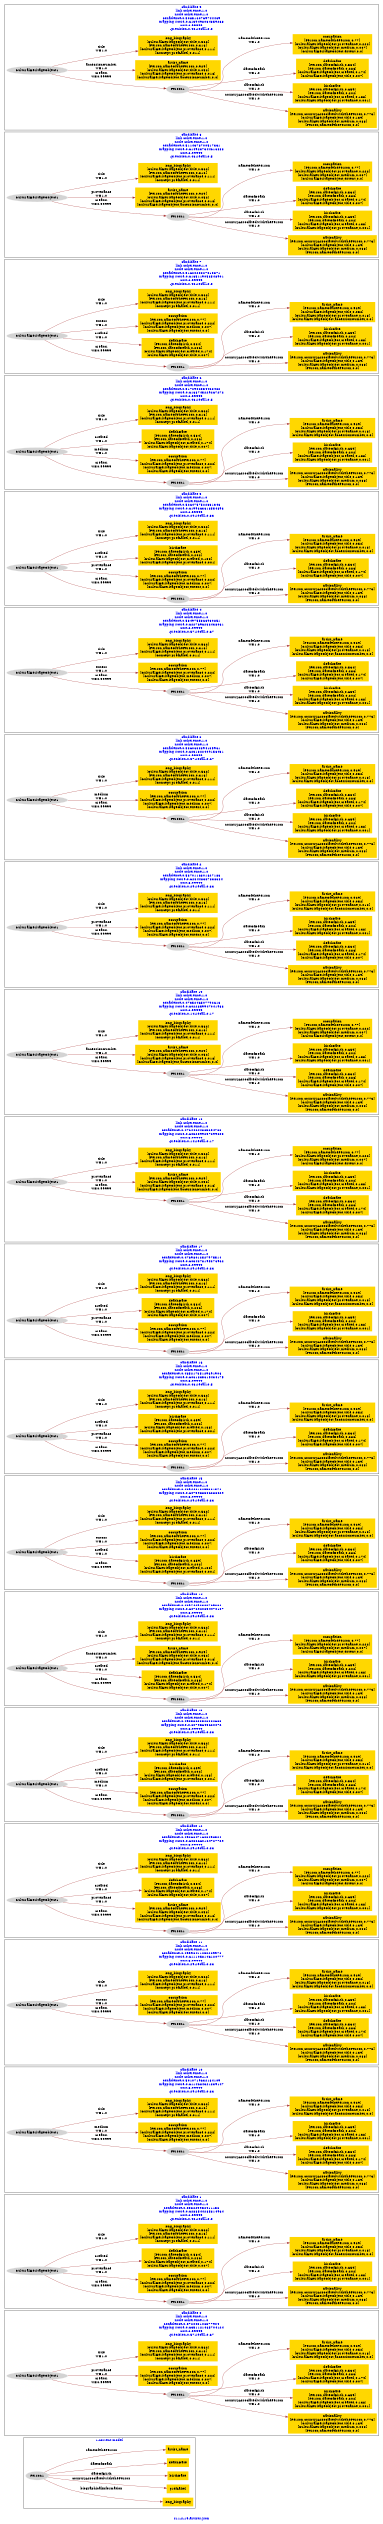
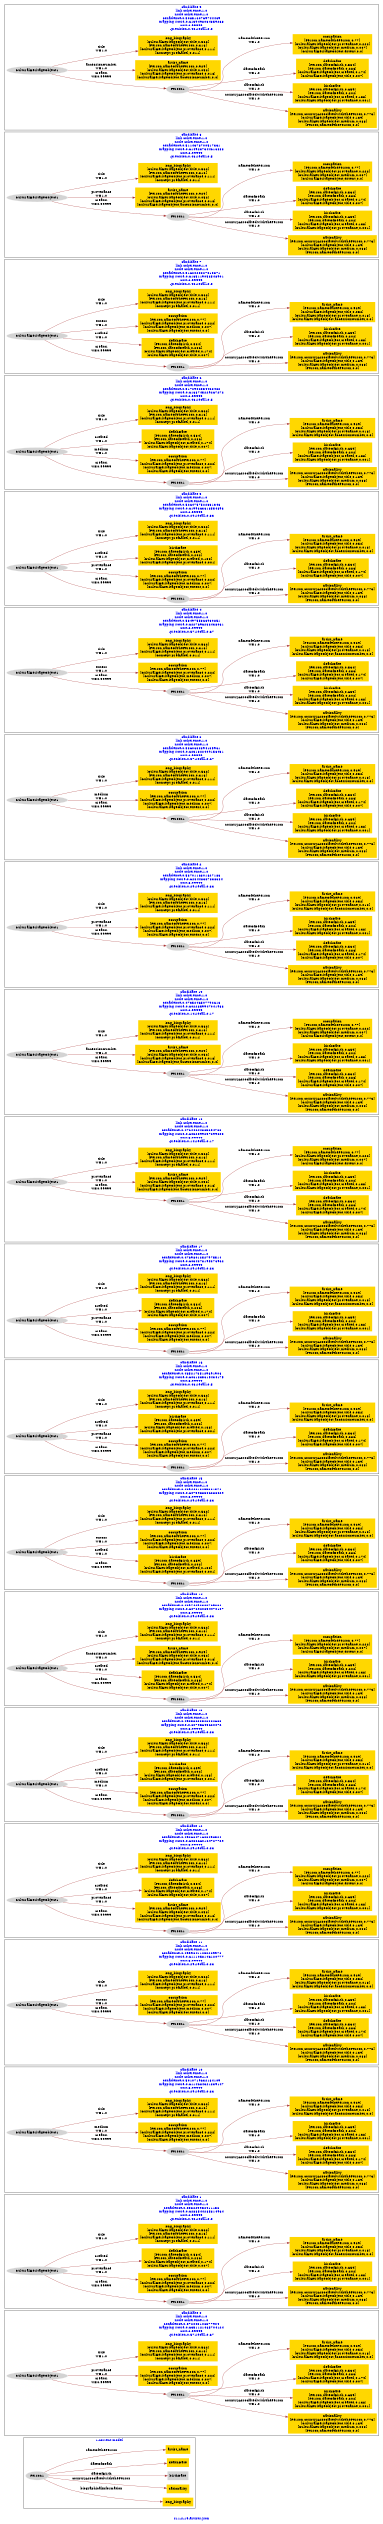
(178, 2476) -> (178, 2476)
(178, 2489) -> (178, 2489)
